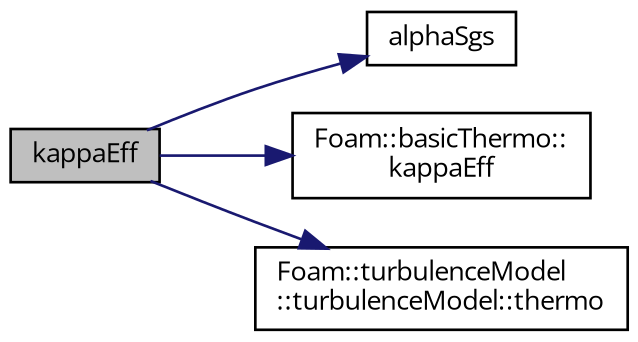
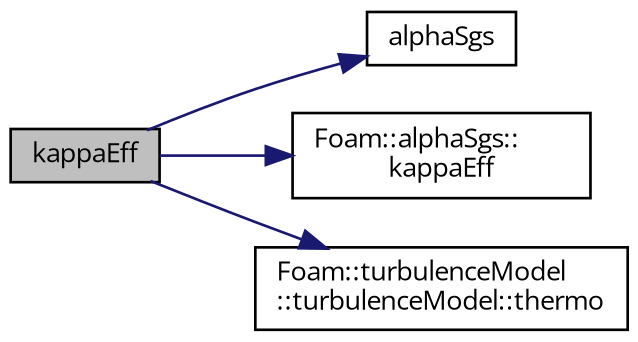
(442, 156) -> (442, 156)
